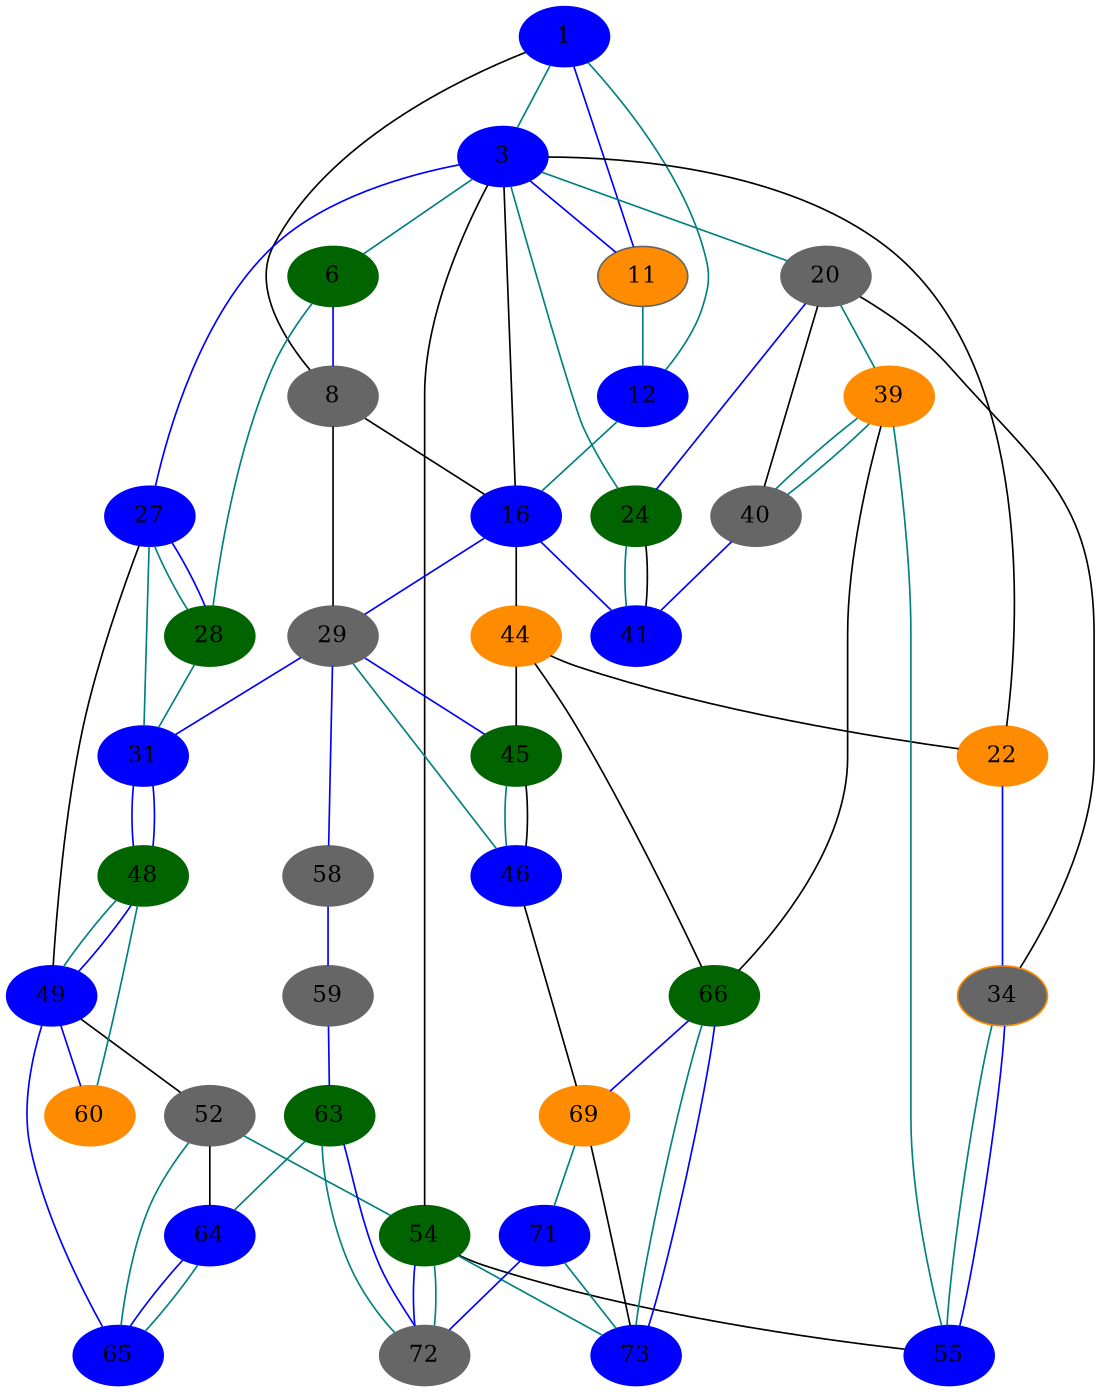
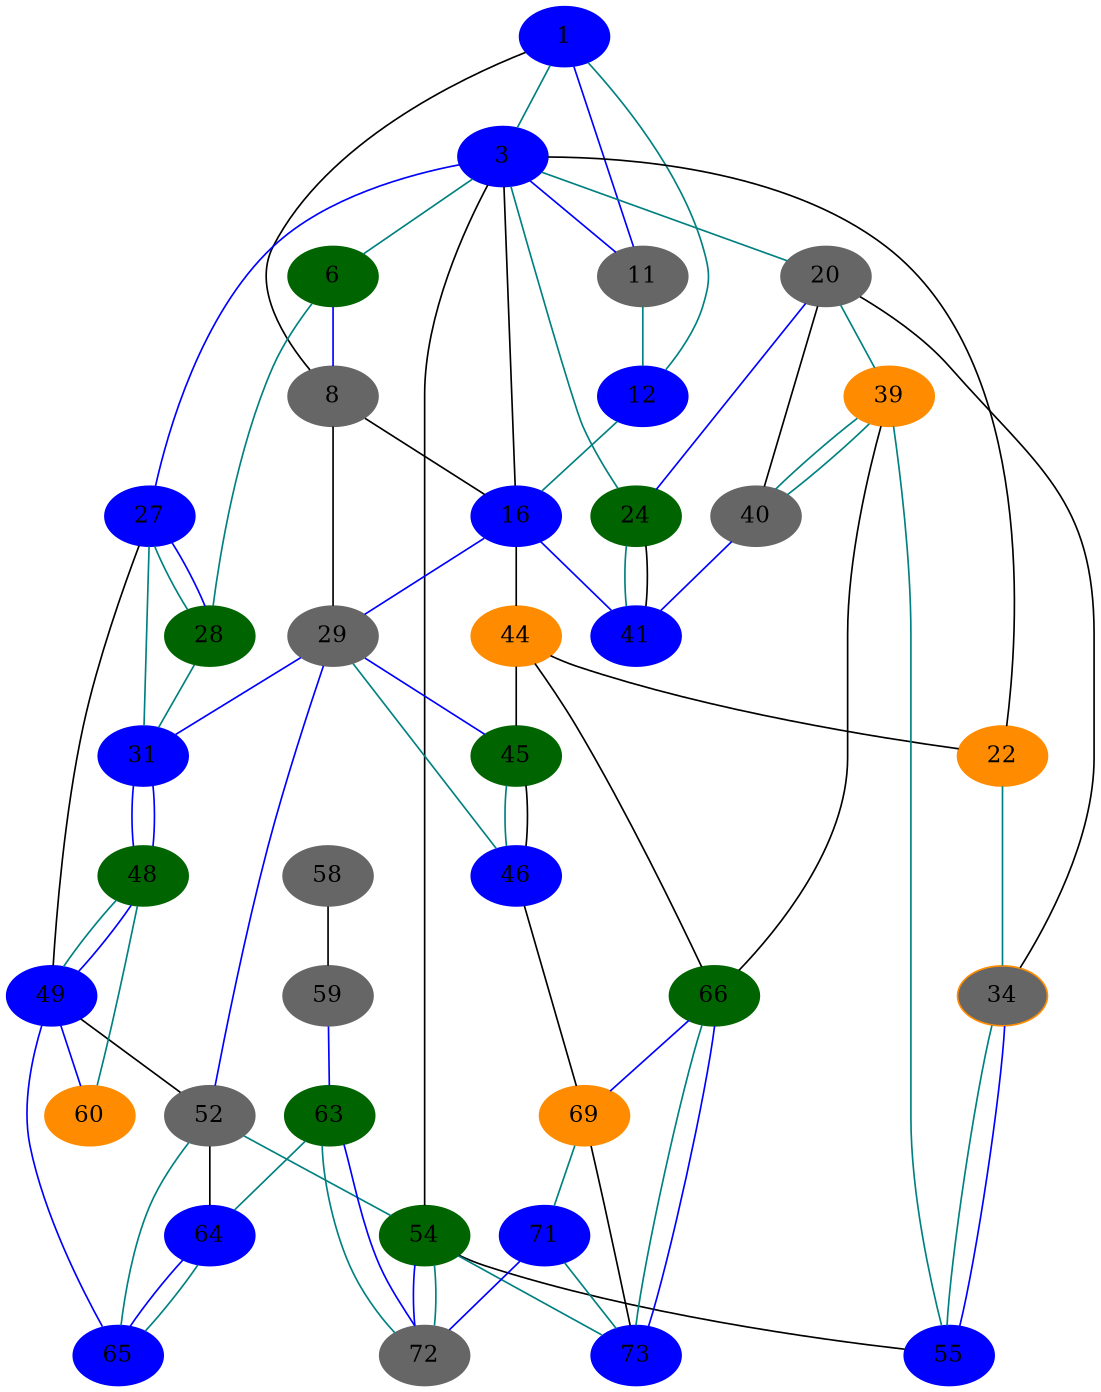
(643, 276) -> (643, 276)
(331, 756) -> (261, 874)
(1002, 876) -> (1002, 876)
(328, 936) -> (328, 936)
